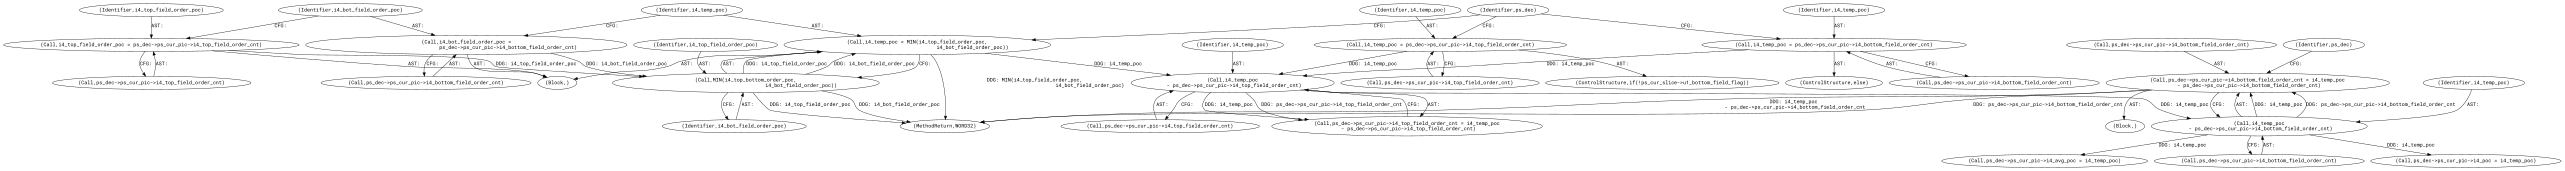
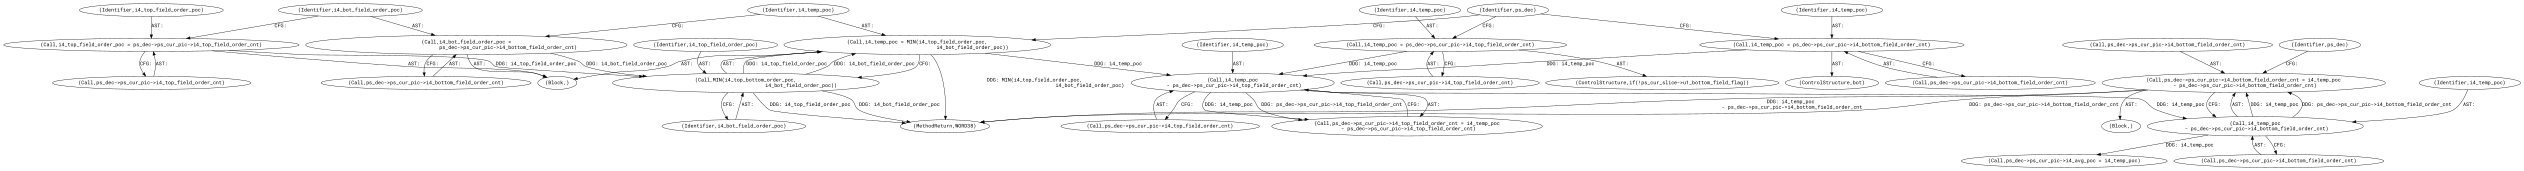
(1834, 83) -> (1832, 83)
(945, 126) -> (945, 126)
(2466, 161) -> none
